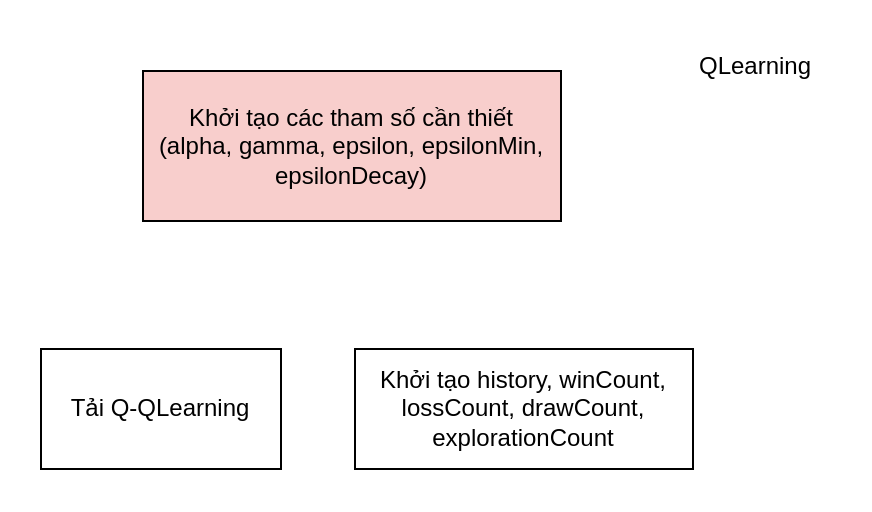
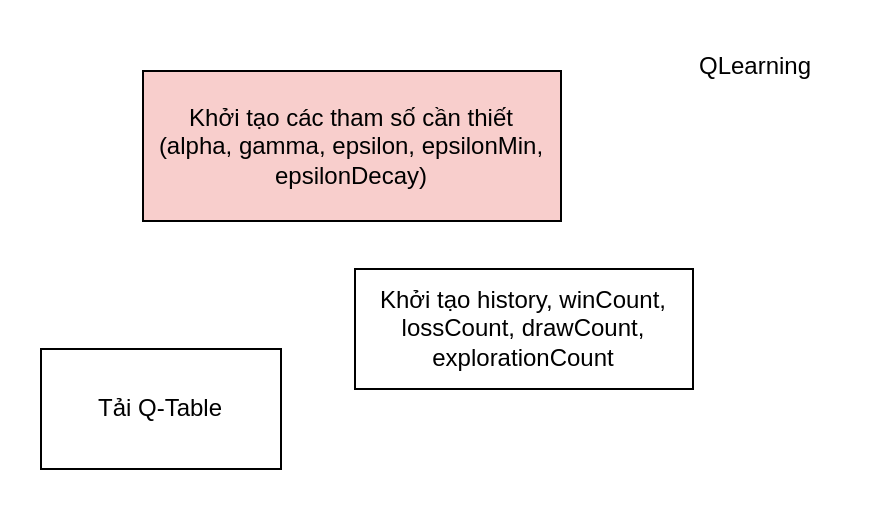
(161, 409) -> (161, 409)
(524, 409) -> (524, 329)
